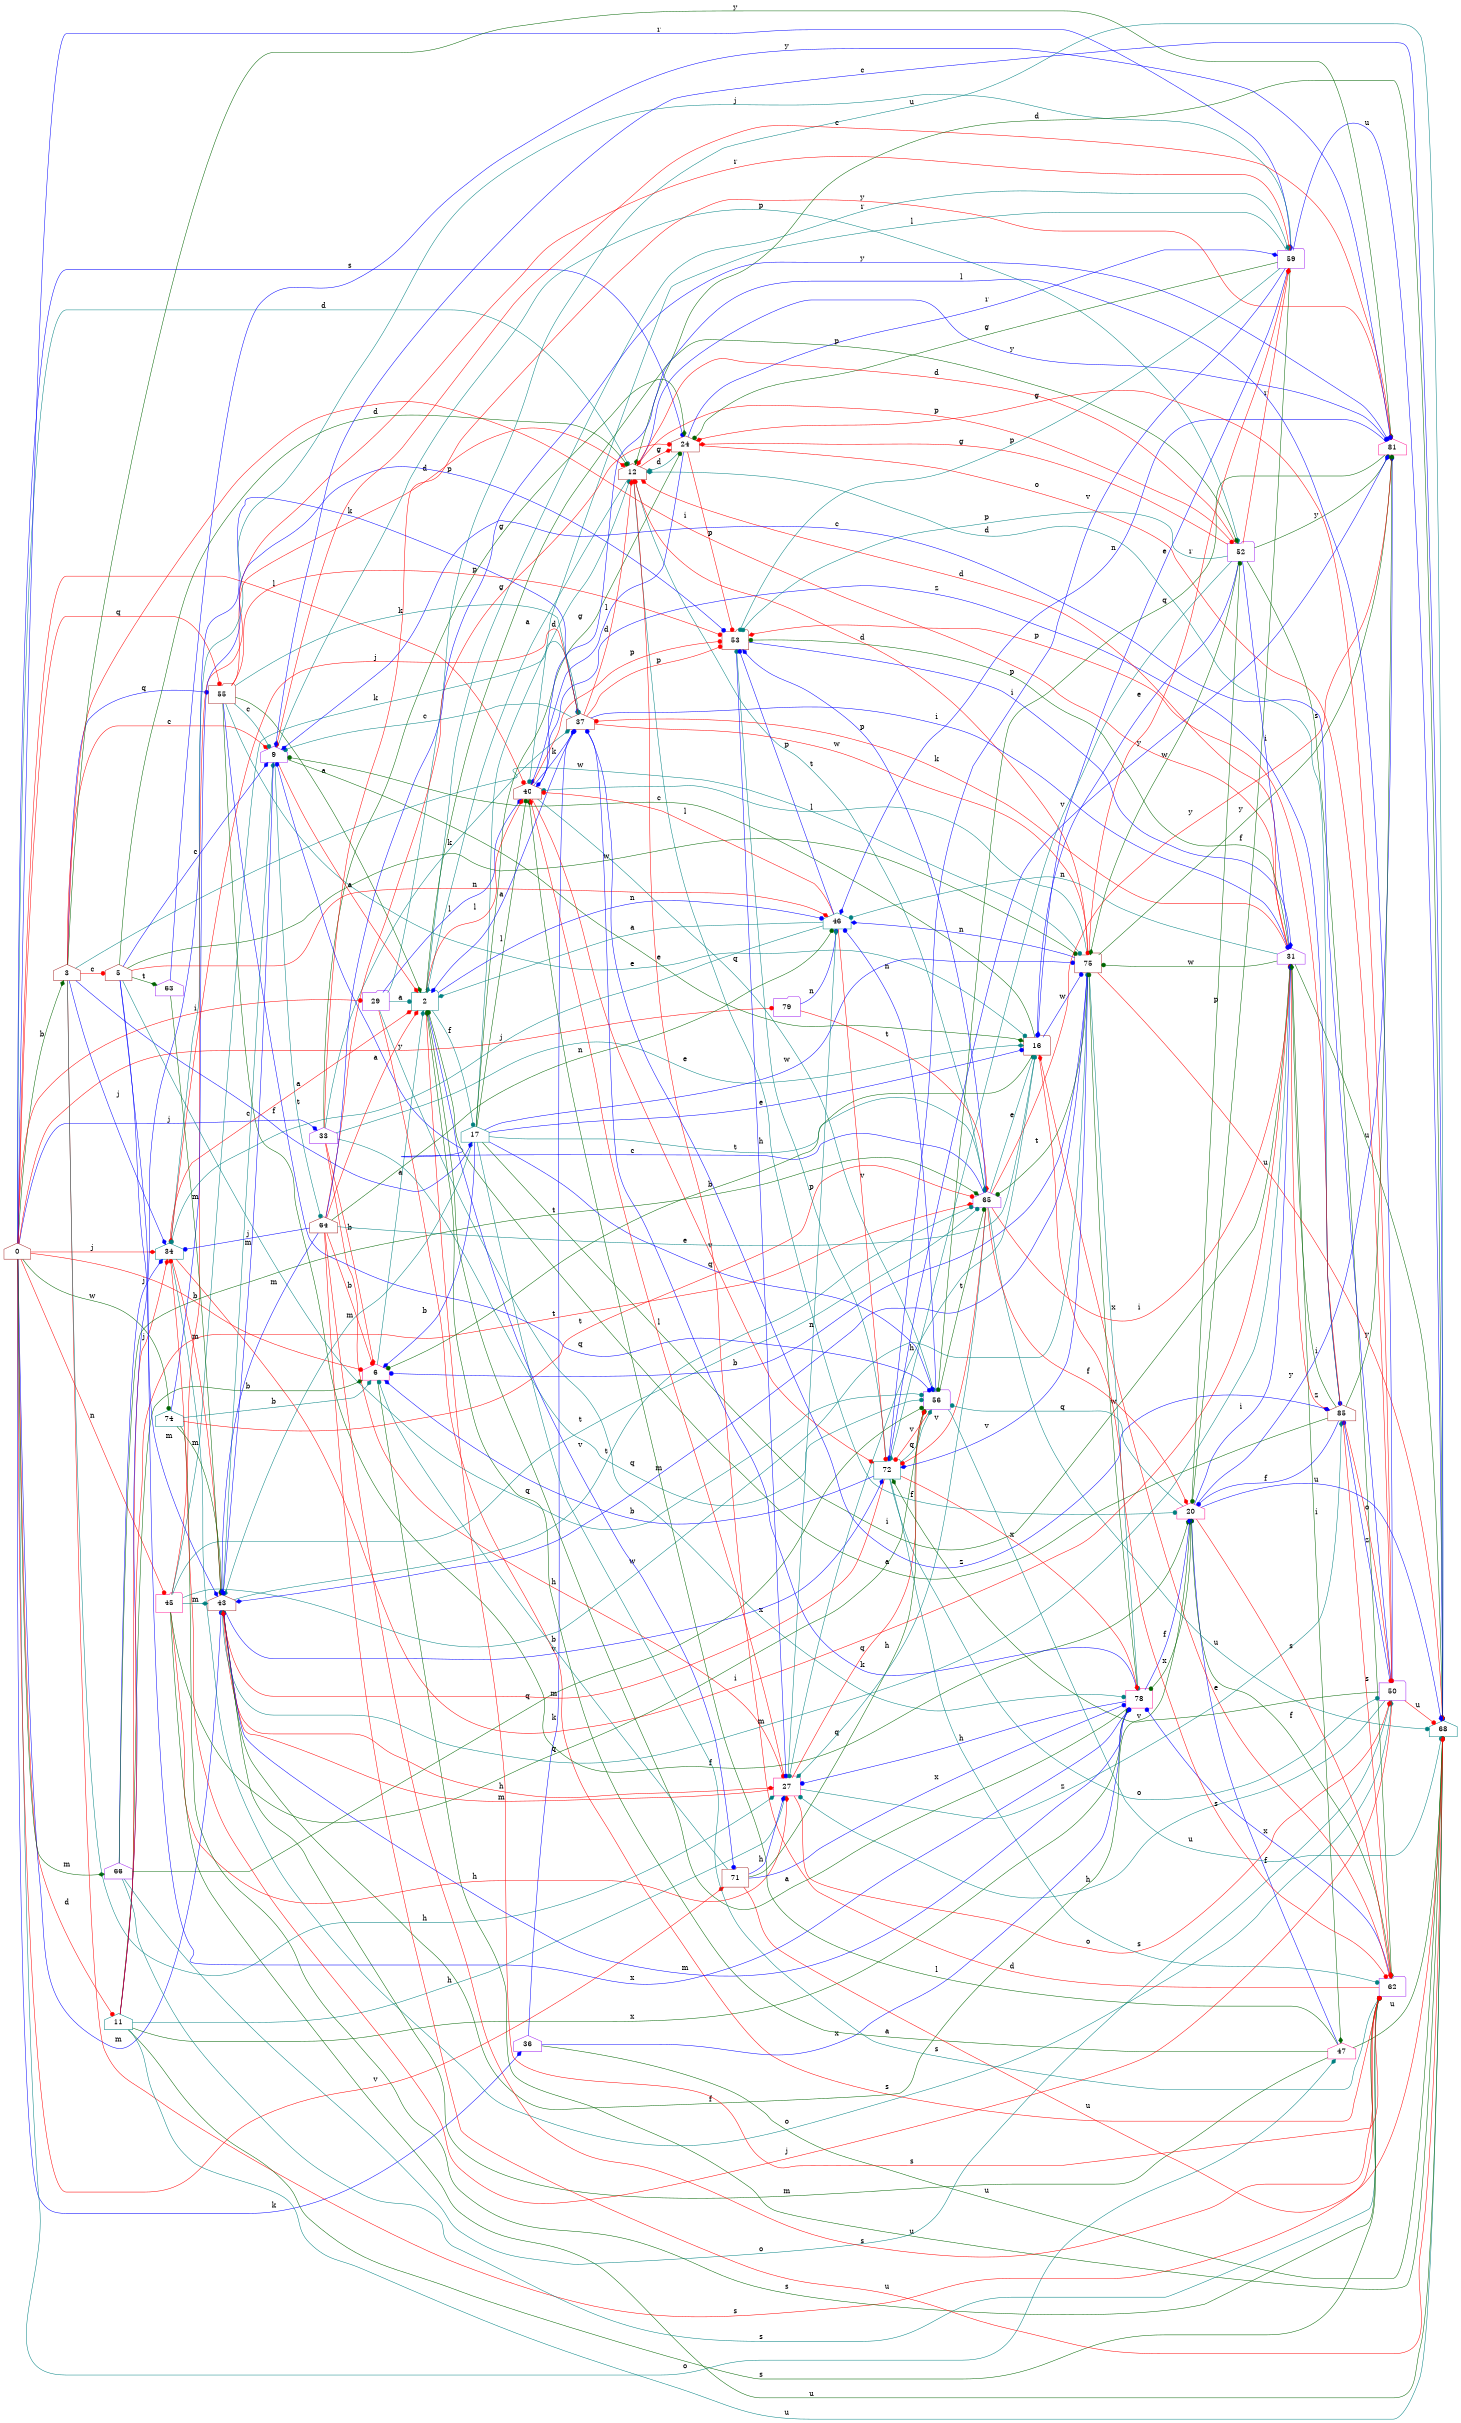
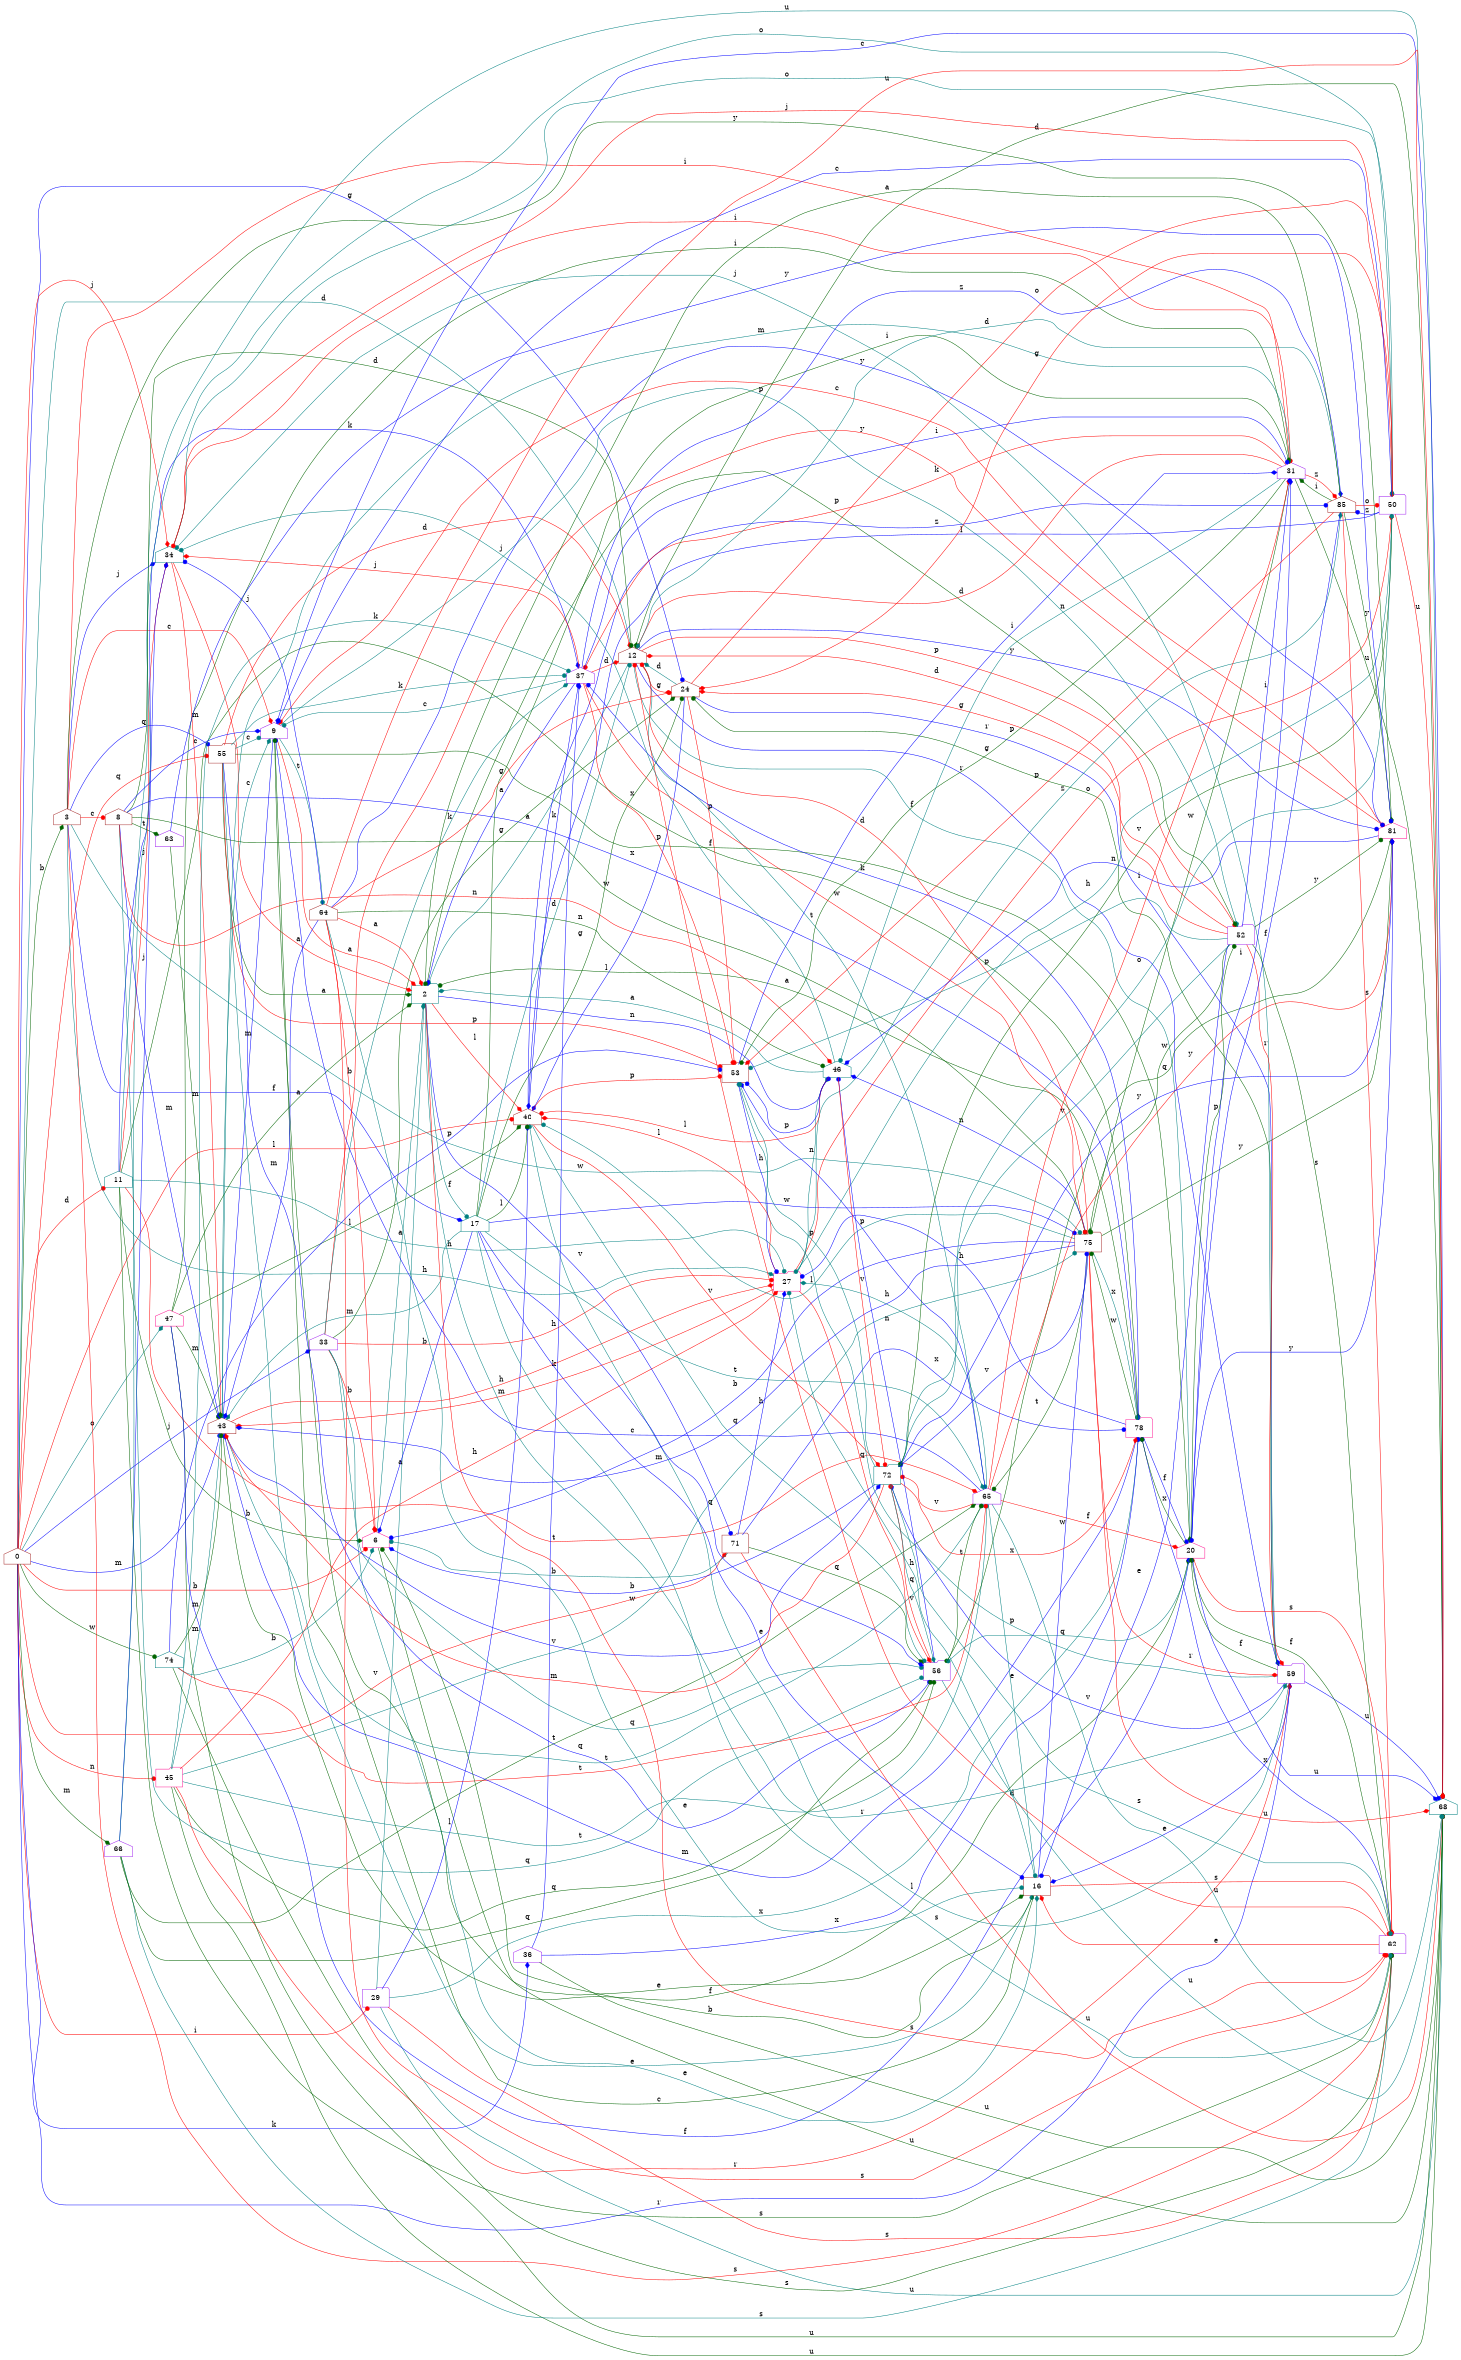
(350, 266) -> (350, 196)
(580, 722) -> (580, 676)
(119, 973) -> (119, 818)
none -> (1170, 994)
(787, 1008) -> none
(1313, 1501) -> (407, 358)
(195, 1604) -> (202, 1613)
